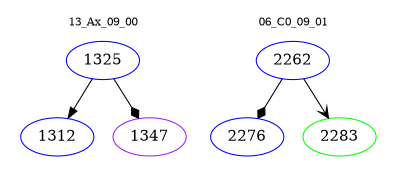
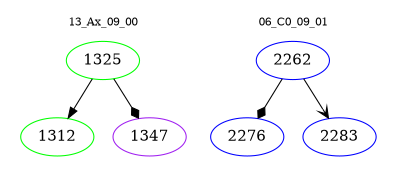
(103, 60) -> (103, 60)
(57, 137) -> (57, 137)
(340, 137) -> (340, 137)
